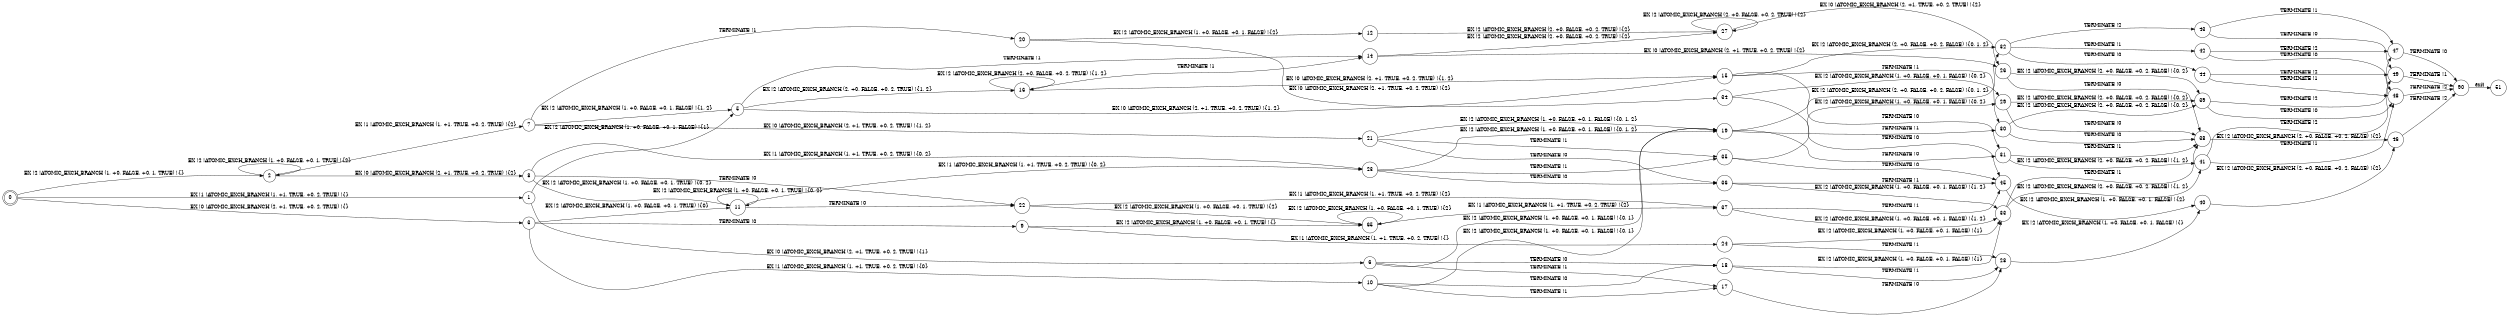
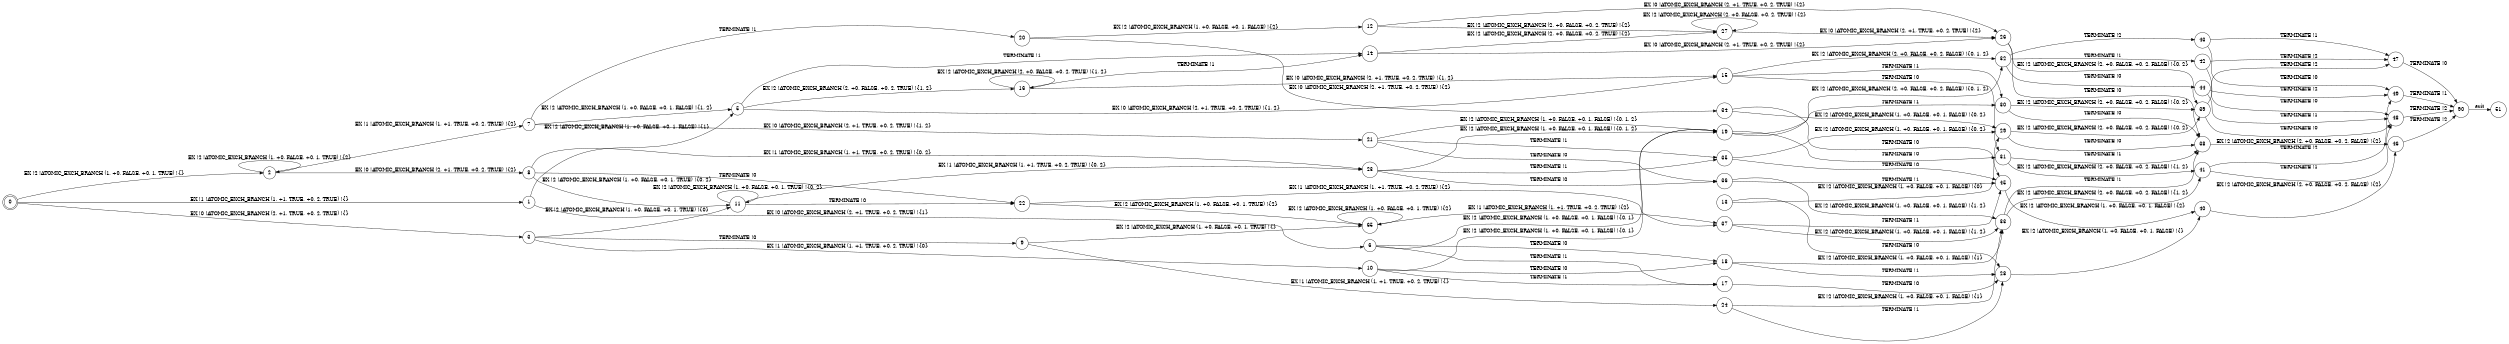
none -> (1687, 8)
none -> (1725, 203)
